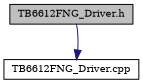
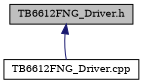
(78, 37) -> (65, 47)
